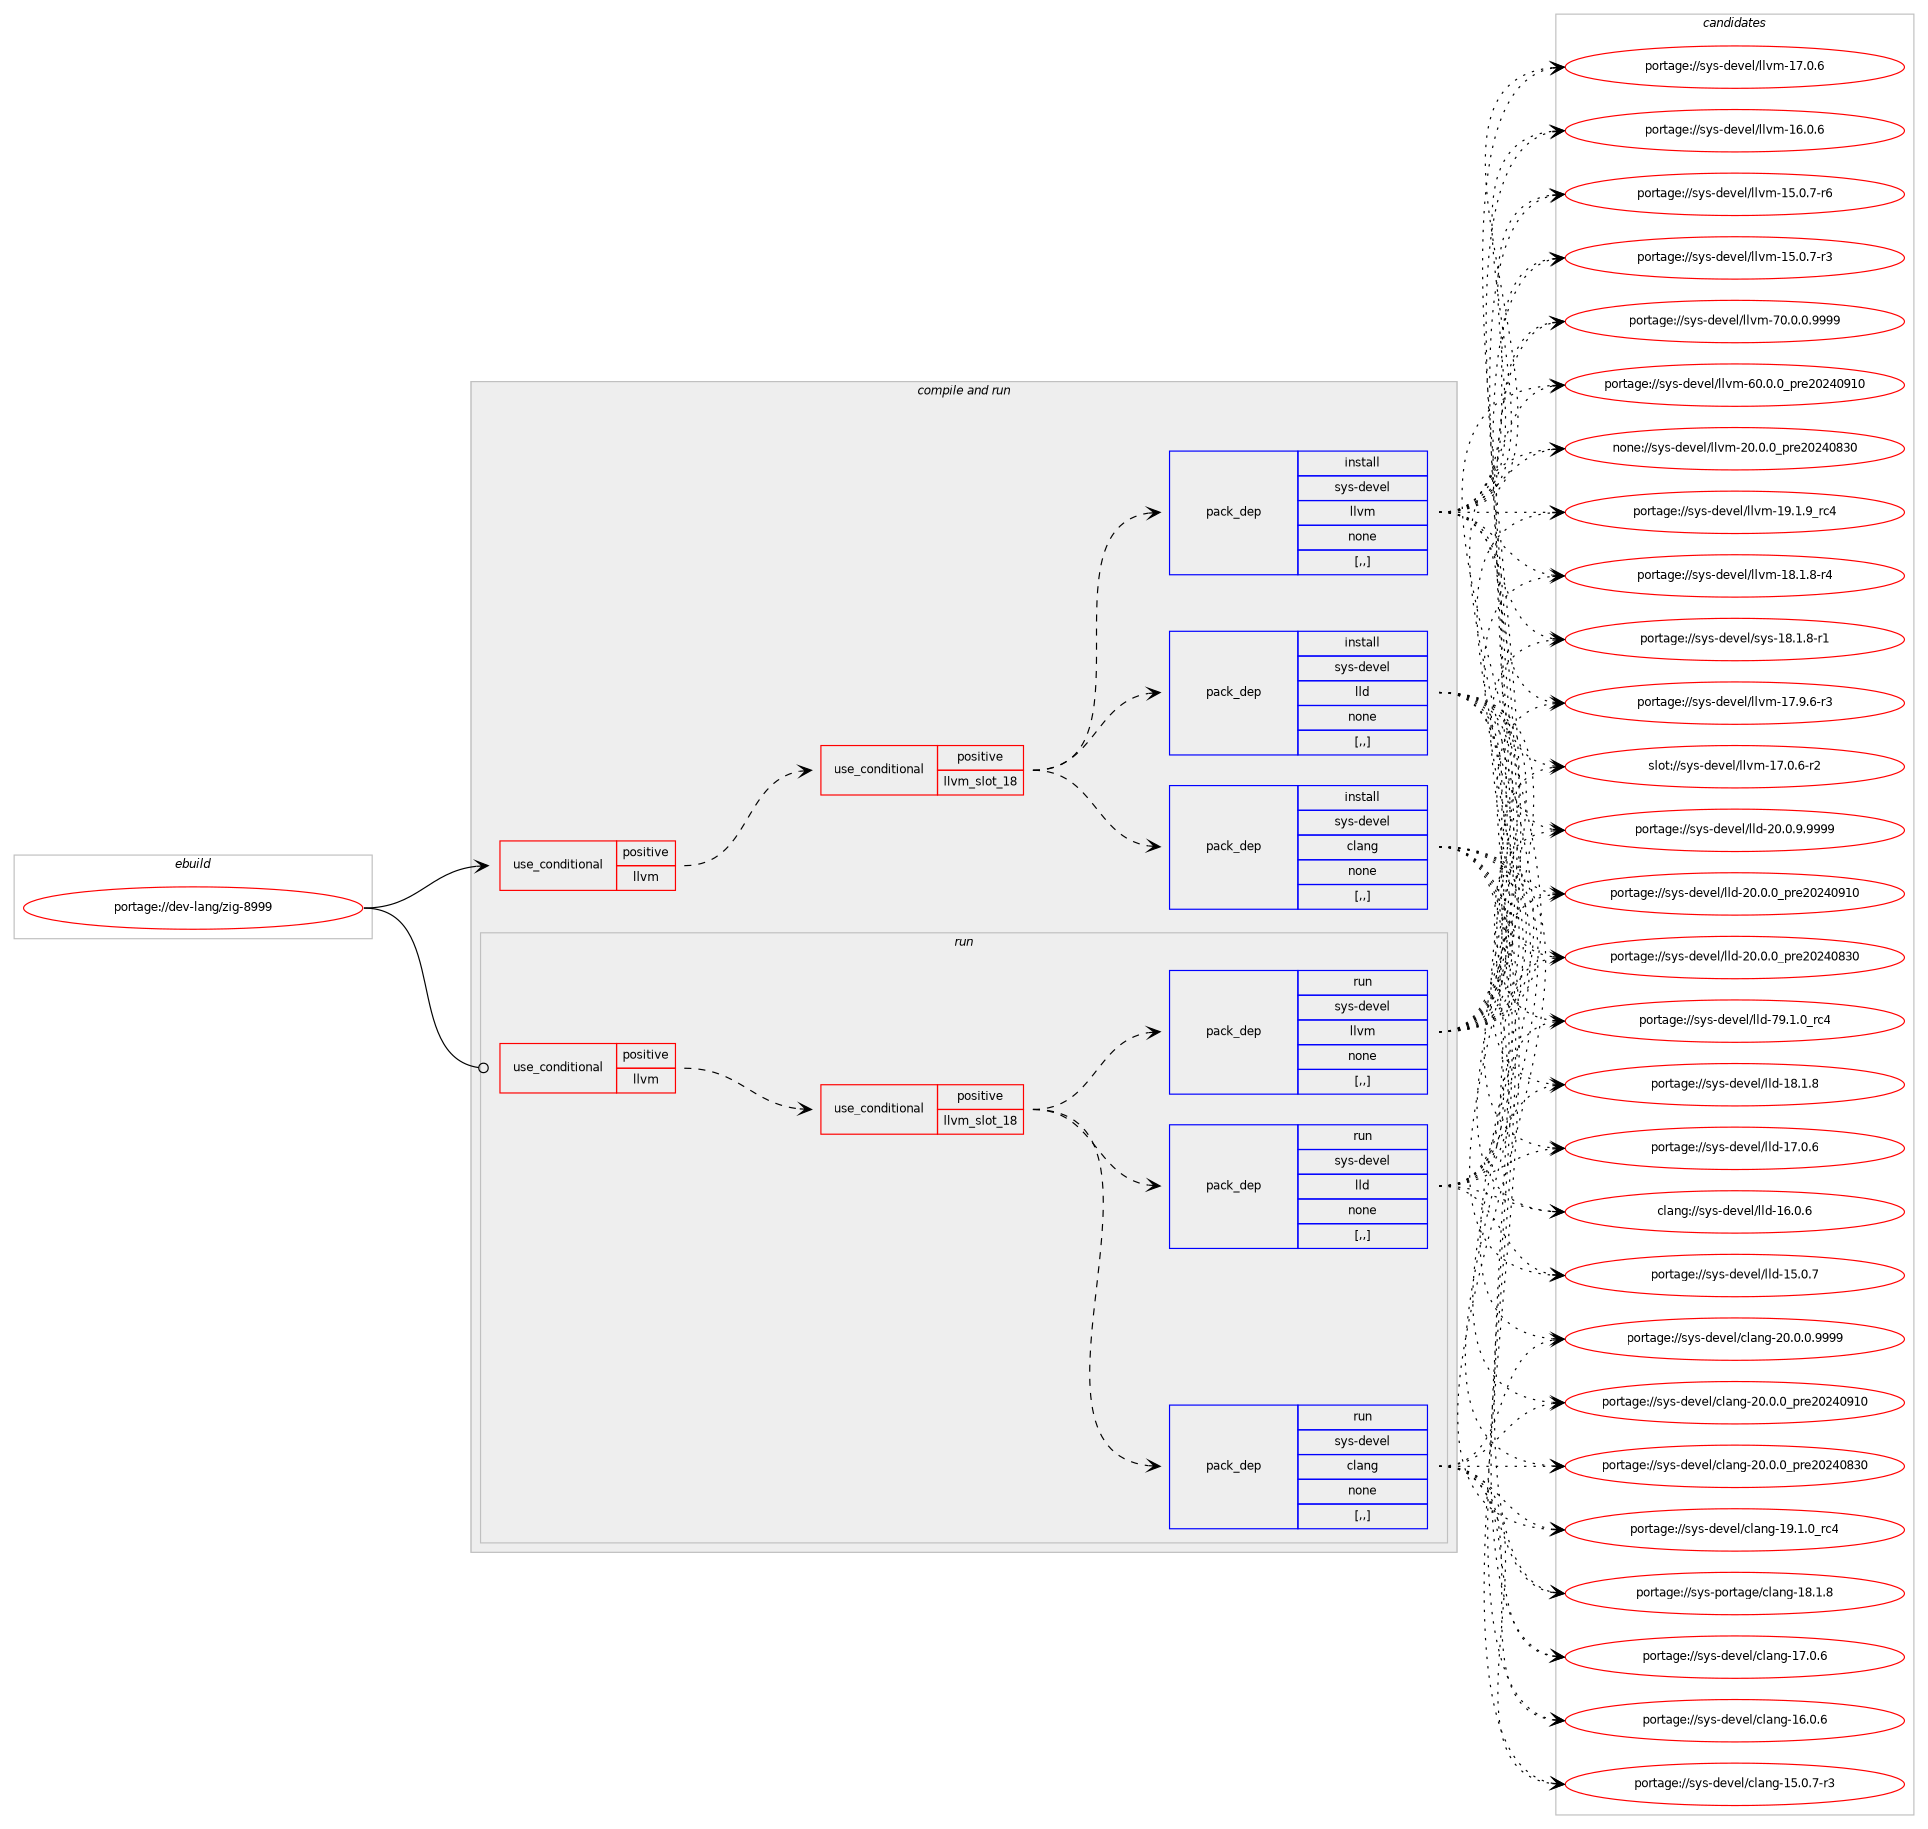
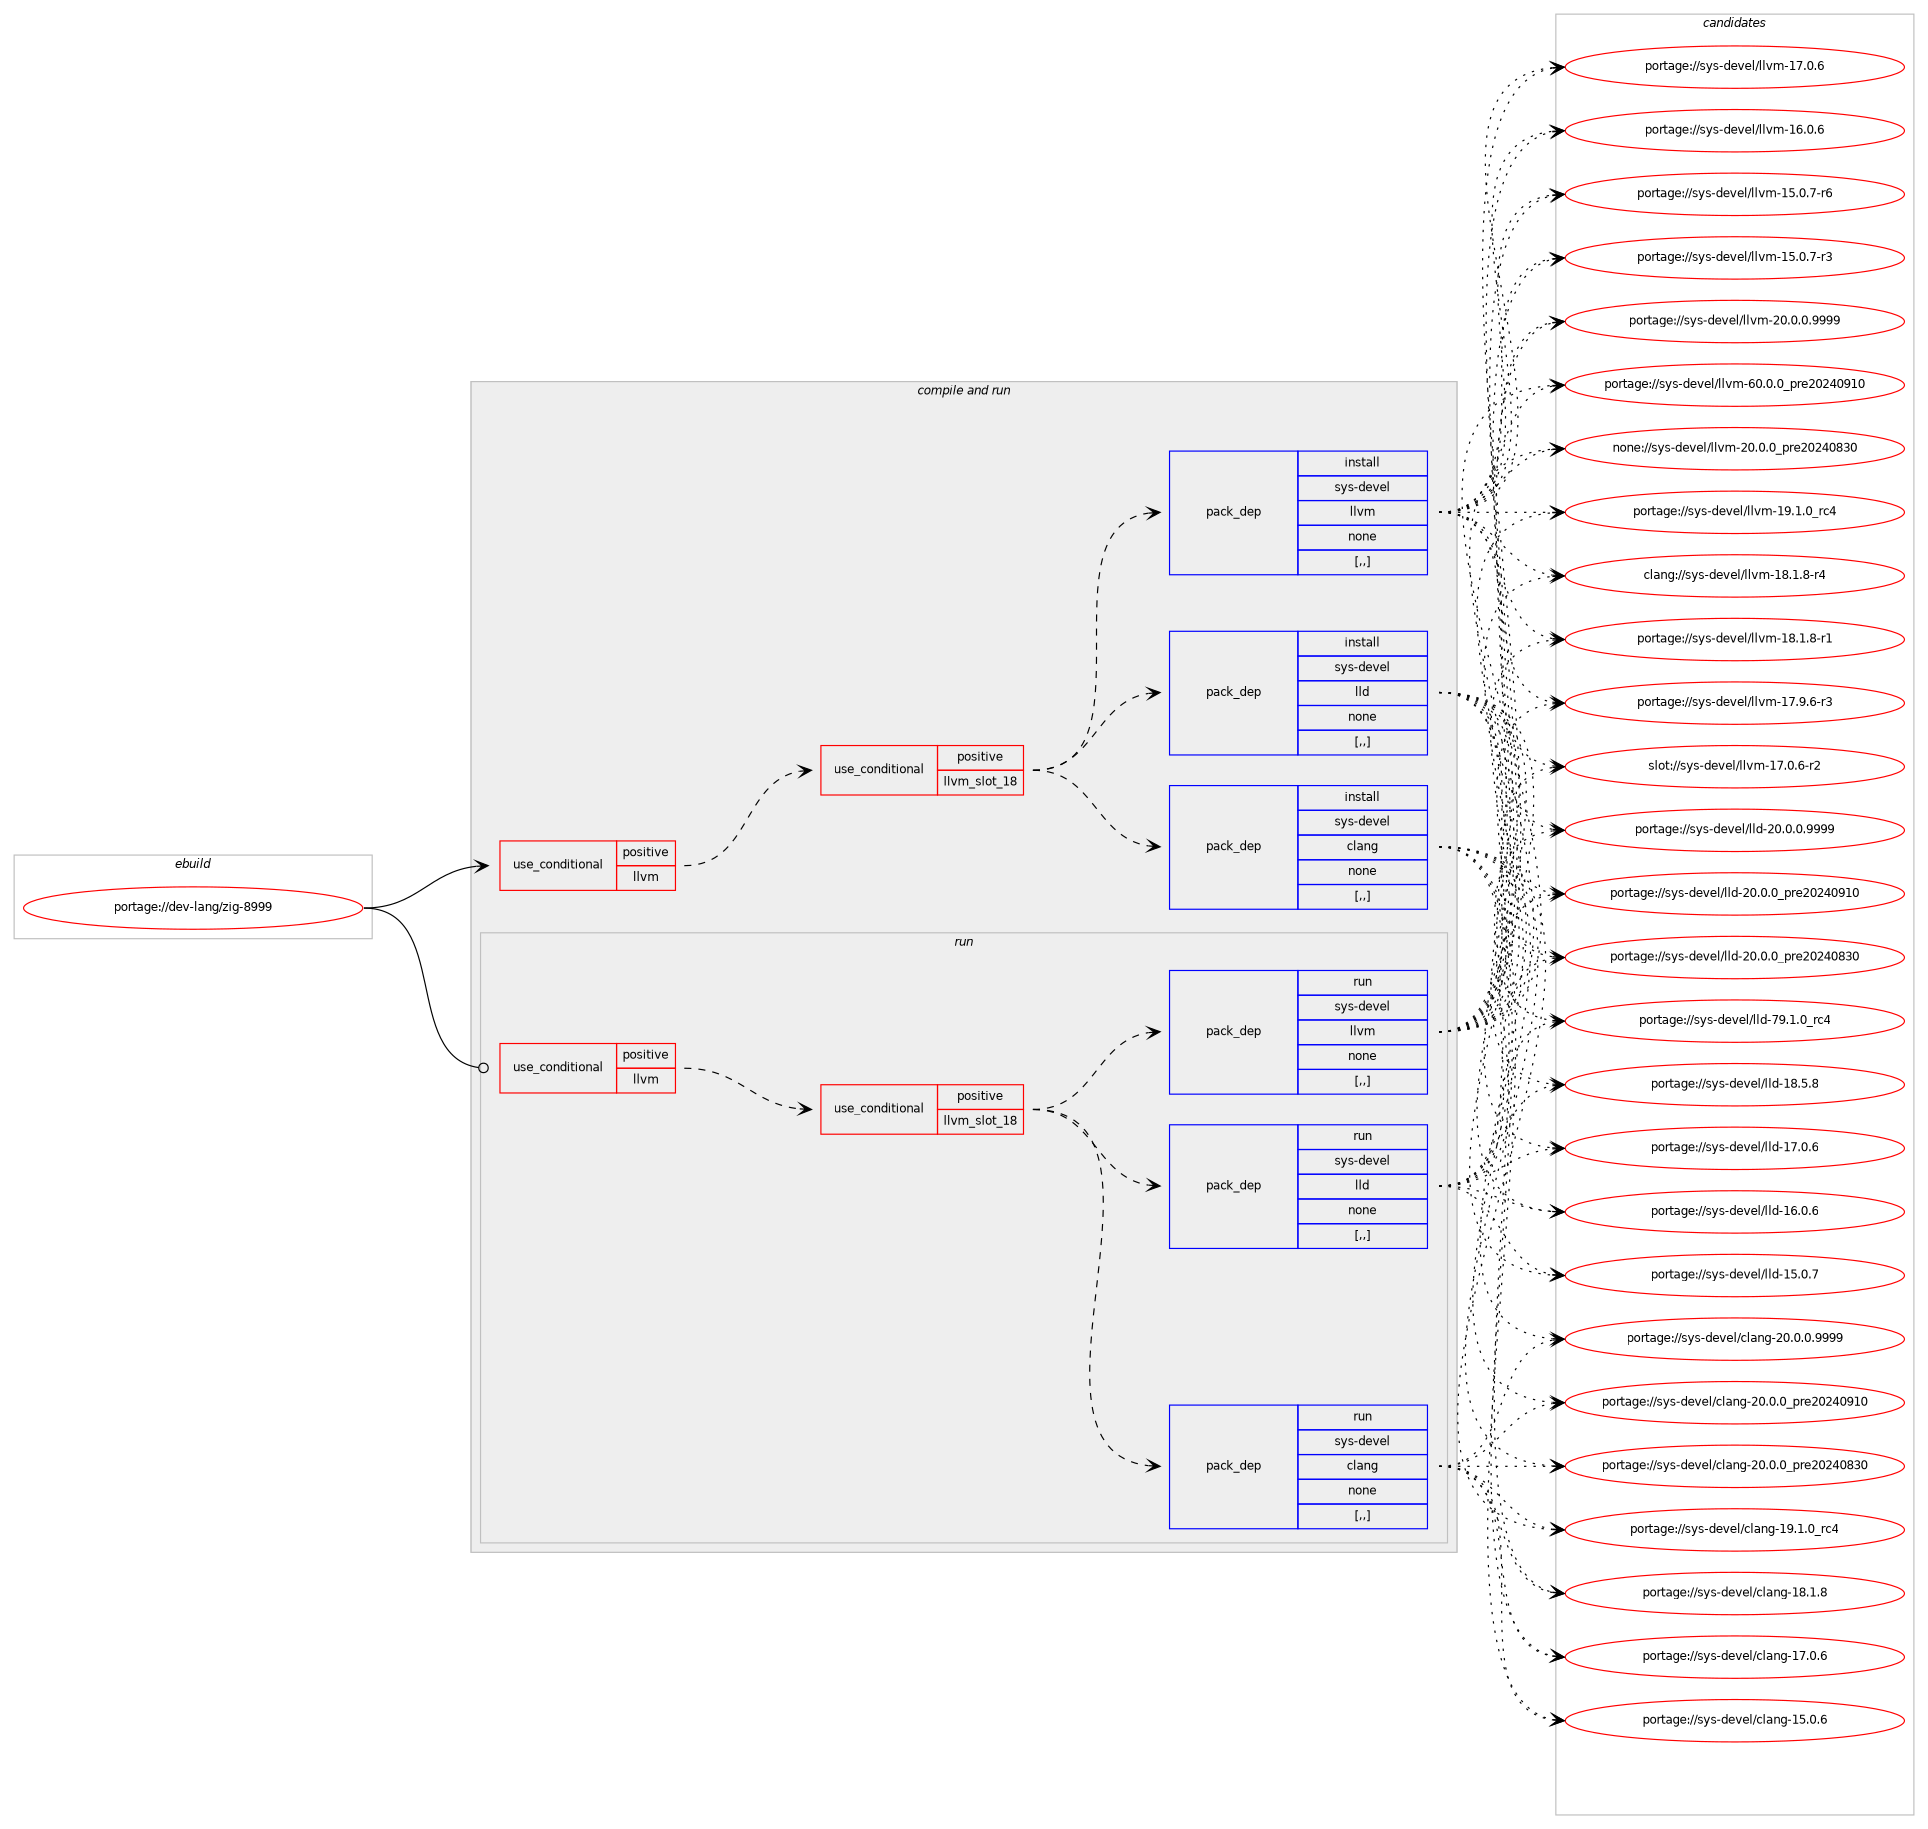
(1735, 322) -> (1735, 322)
(1735, 512) -> (1735, 512)
(1735, 576) -> (1735, 576)
(1735, 640) -> (1735, 640)
(1735, 830) -> (1735, 830)
(1735, 1085) -> (1735, 1085)
(1735, 1212) -> (1735, 1212)
(1735, 1594) -> (1735, 1594)
(1735, 1721) -> (1735, 1721)
(1735, 1784) -> none
